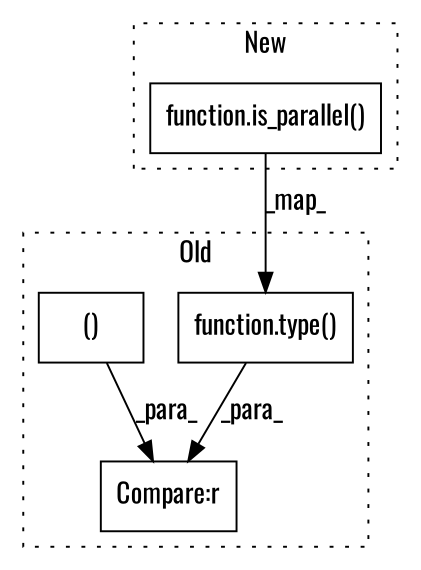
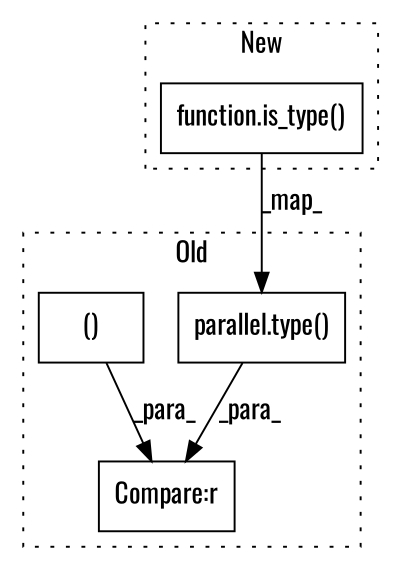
(266, 118) -> (262, 118)
(266, 328) -> (262, 328)
